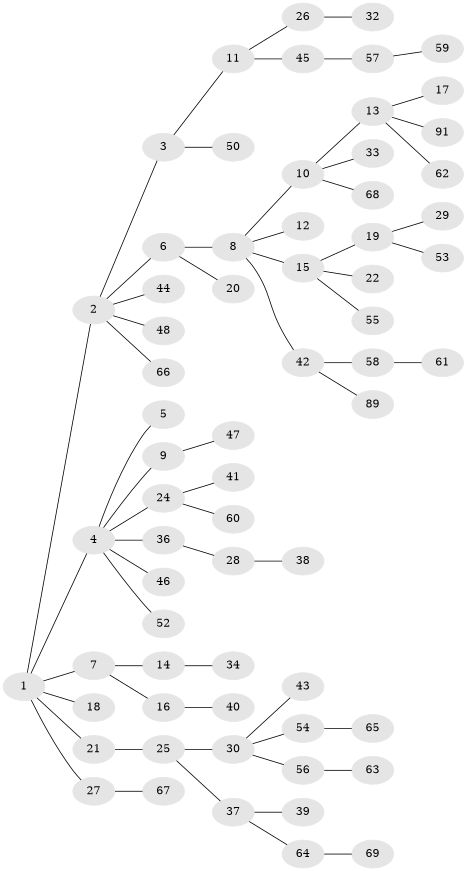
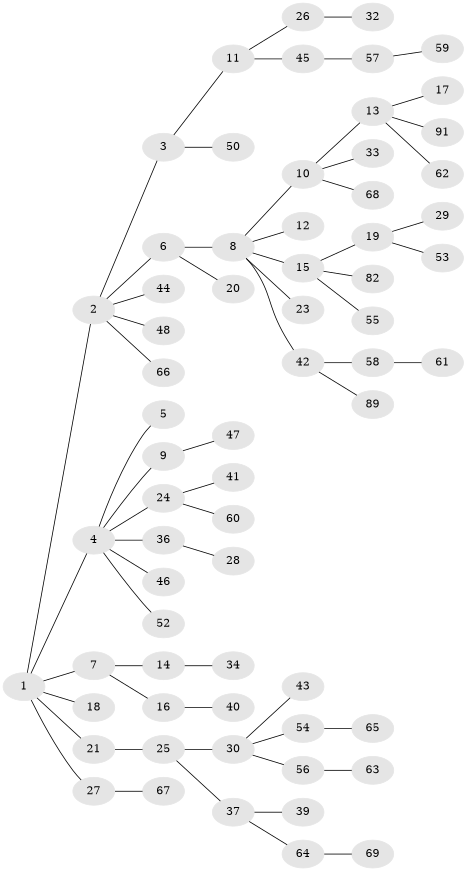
(373, 279) -> (373, 279)
none -> (303, 310)
(303, 561) -> none
